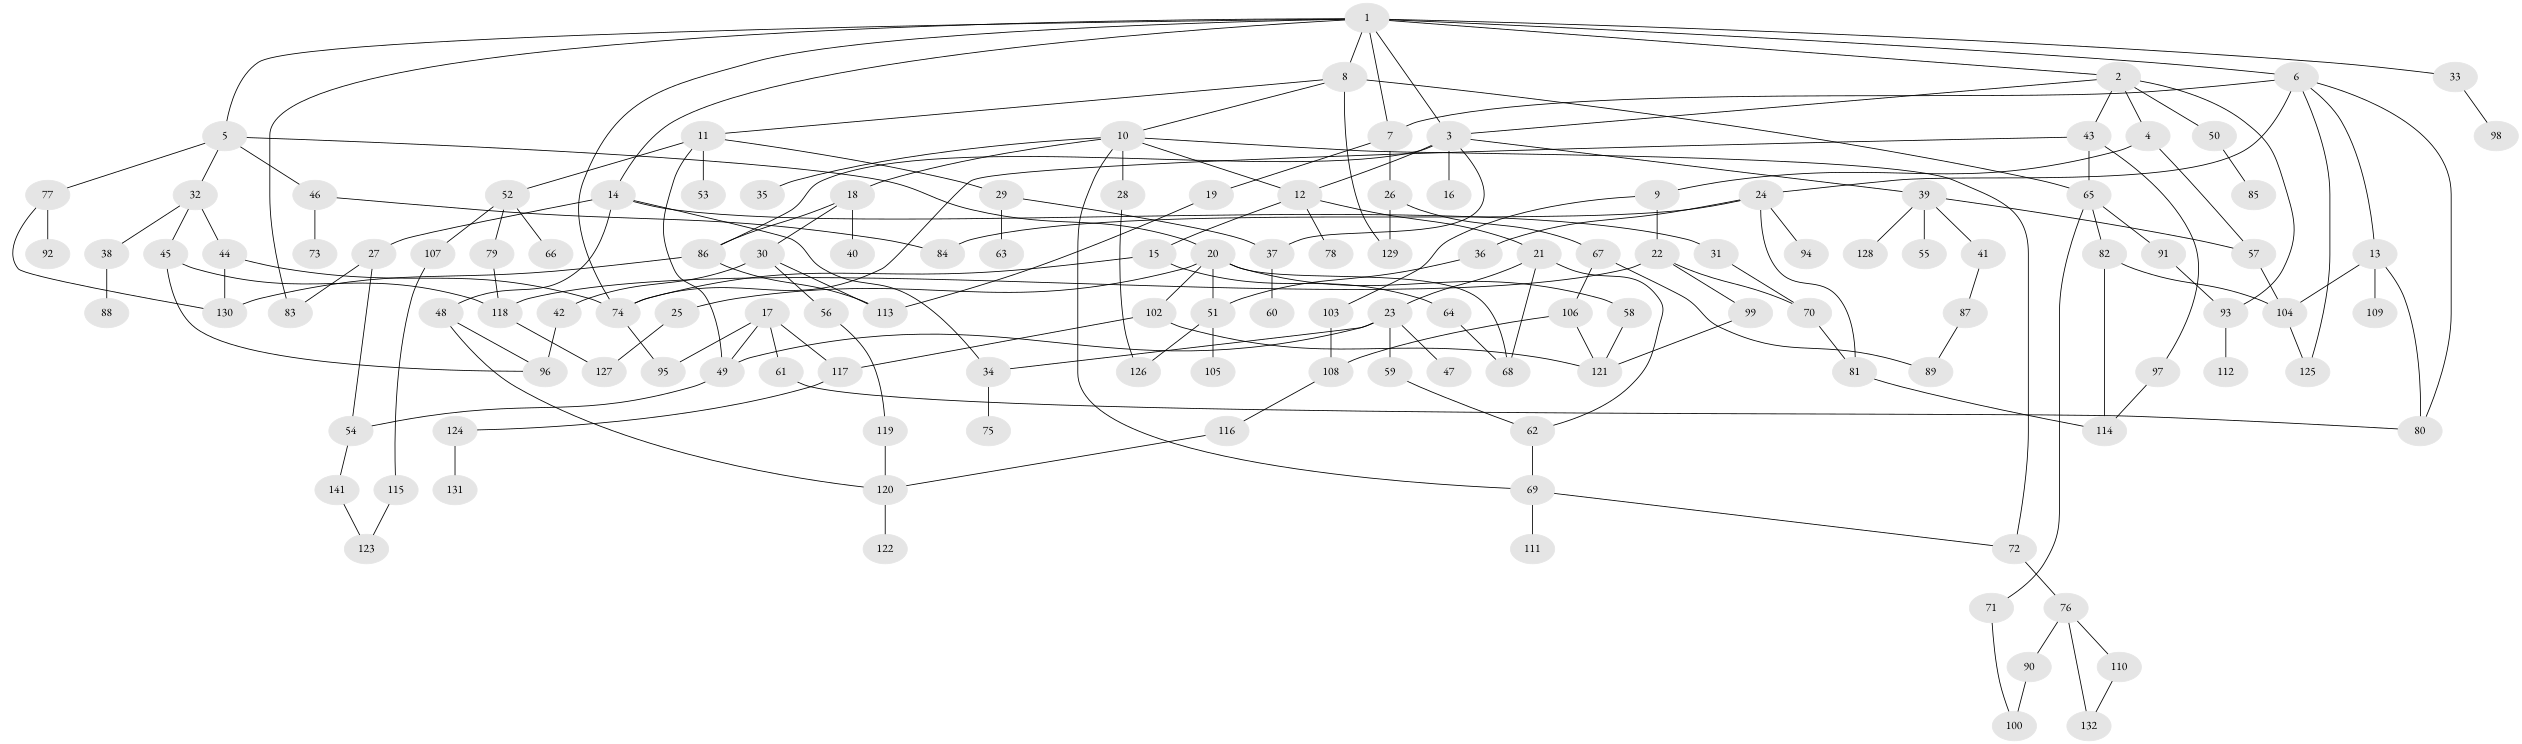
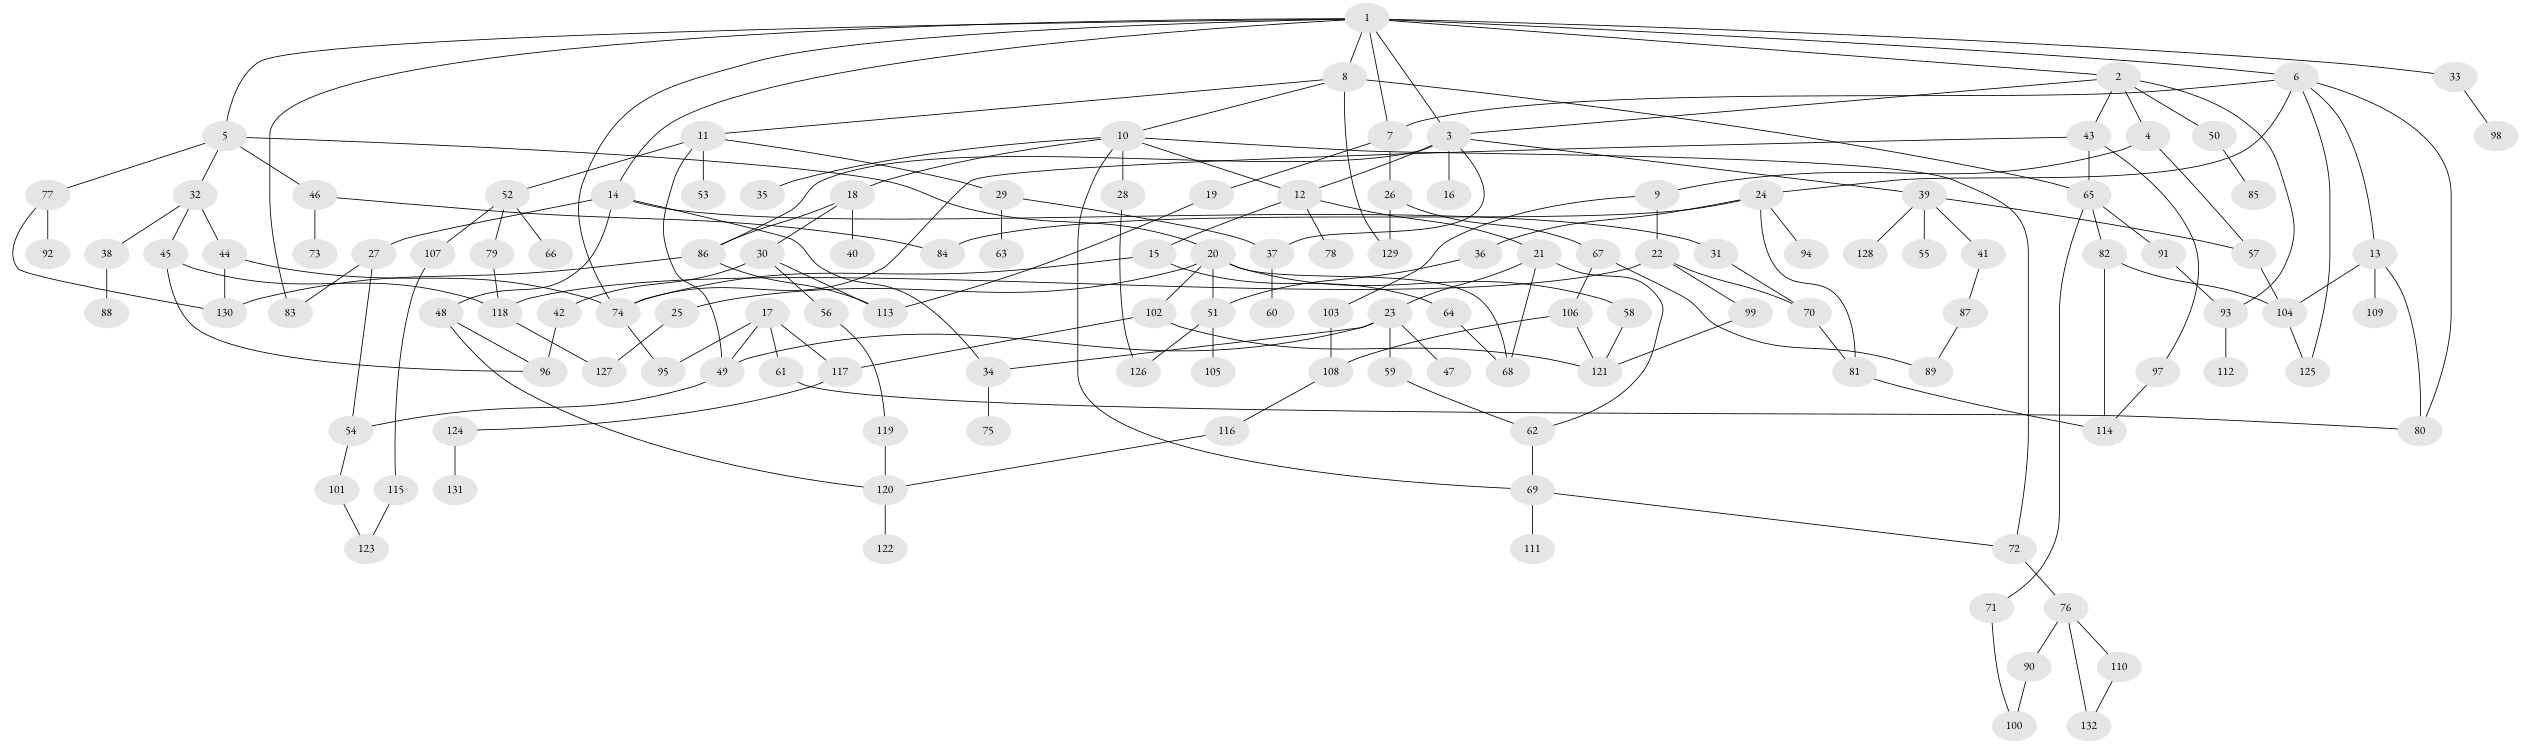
(337, 490) -> (337, 490)
